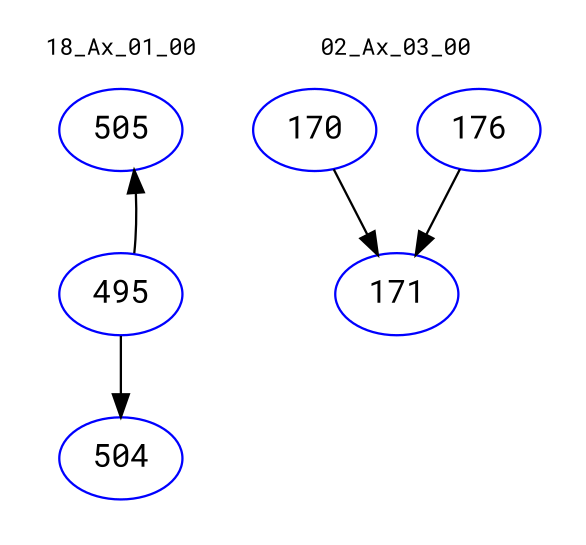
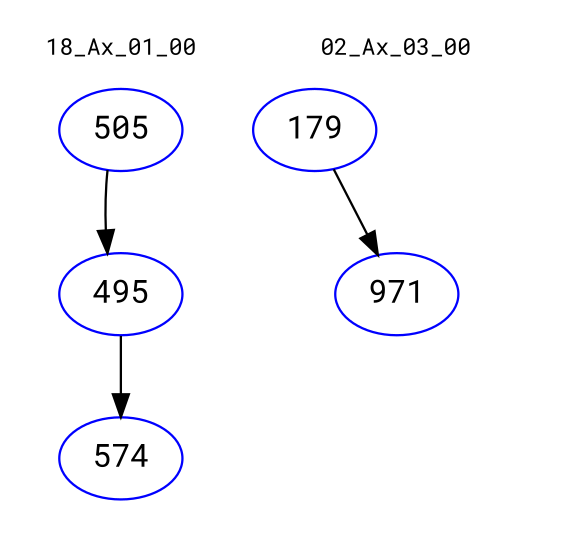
(315, 130) -> (315, 130)
(479, 130) -> none
(136, 223) -> (106, 200)
(397, 294) -> (397, 294)
(121, 458) -> (121, 458)
